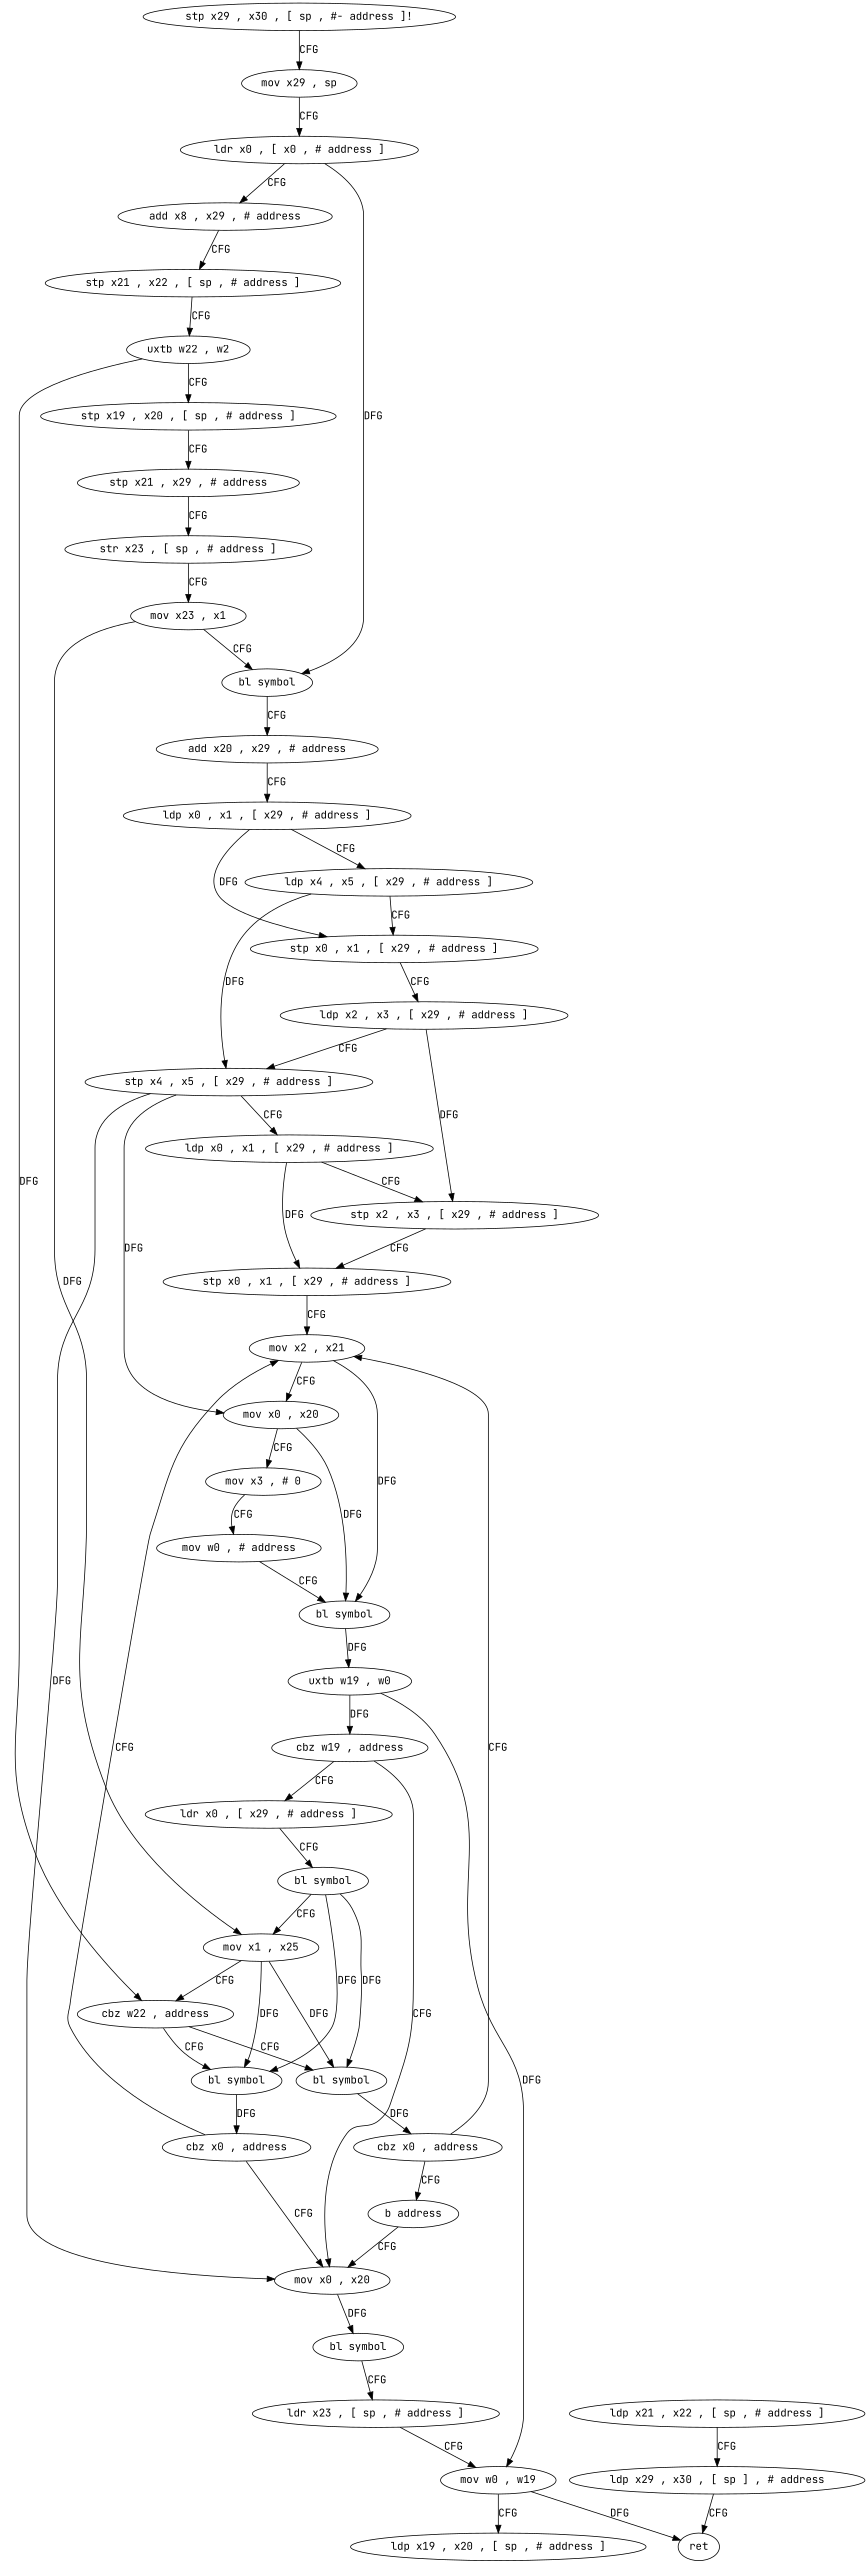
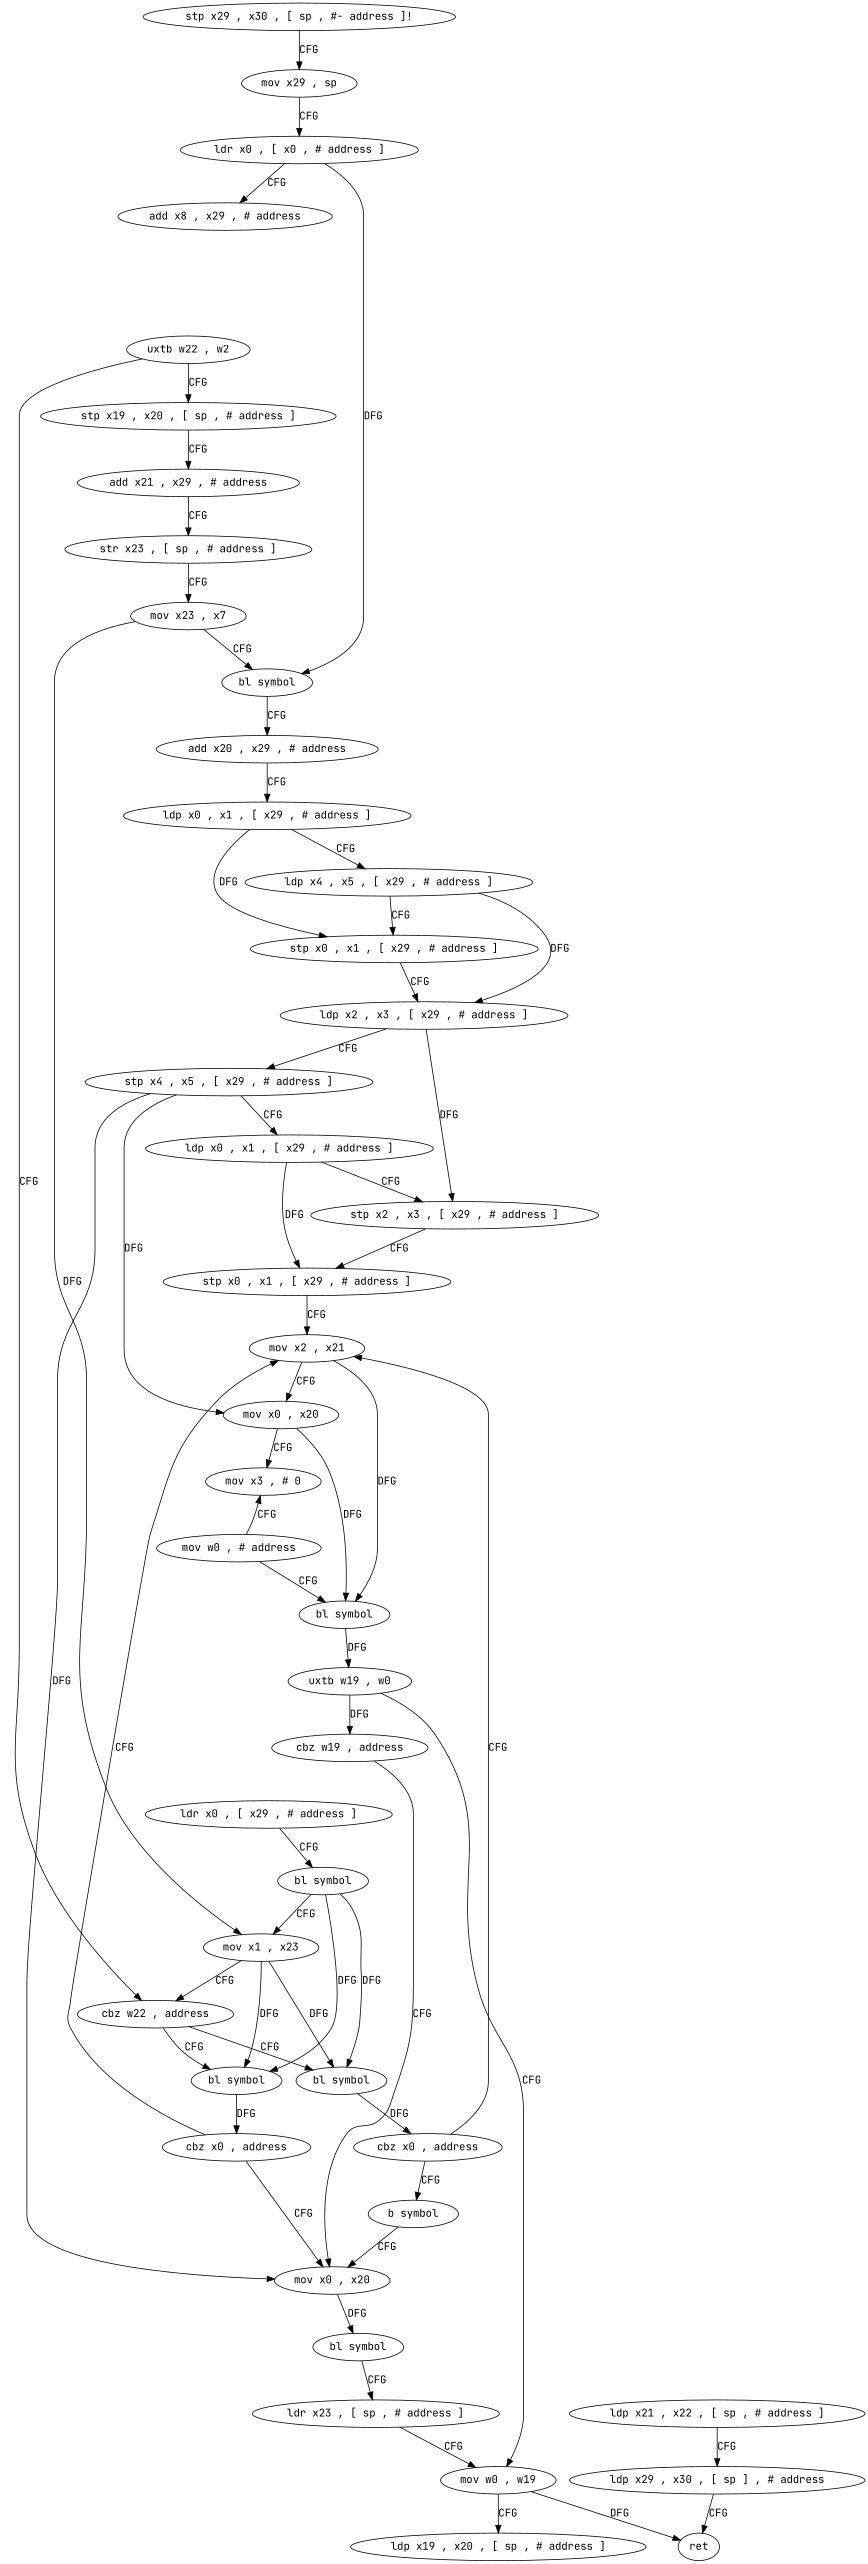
(193, 283) -> none
(188, 483) -> (188, 483)
(188, 616) -> (188, 616)
(231, 957) -> (550, 947)
(29, 1182) -> (29, 1182)
(234, 1509) -> (253, 1519)
(313, 1779) -> none
(261, 1948) -> (261, 1948)
(532, 2081) -> (532, 2081)
(413, 2214) -> (413, 2214)
